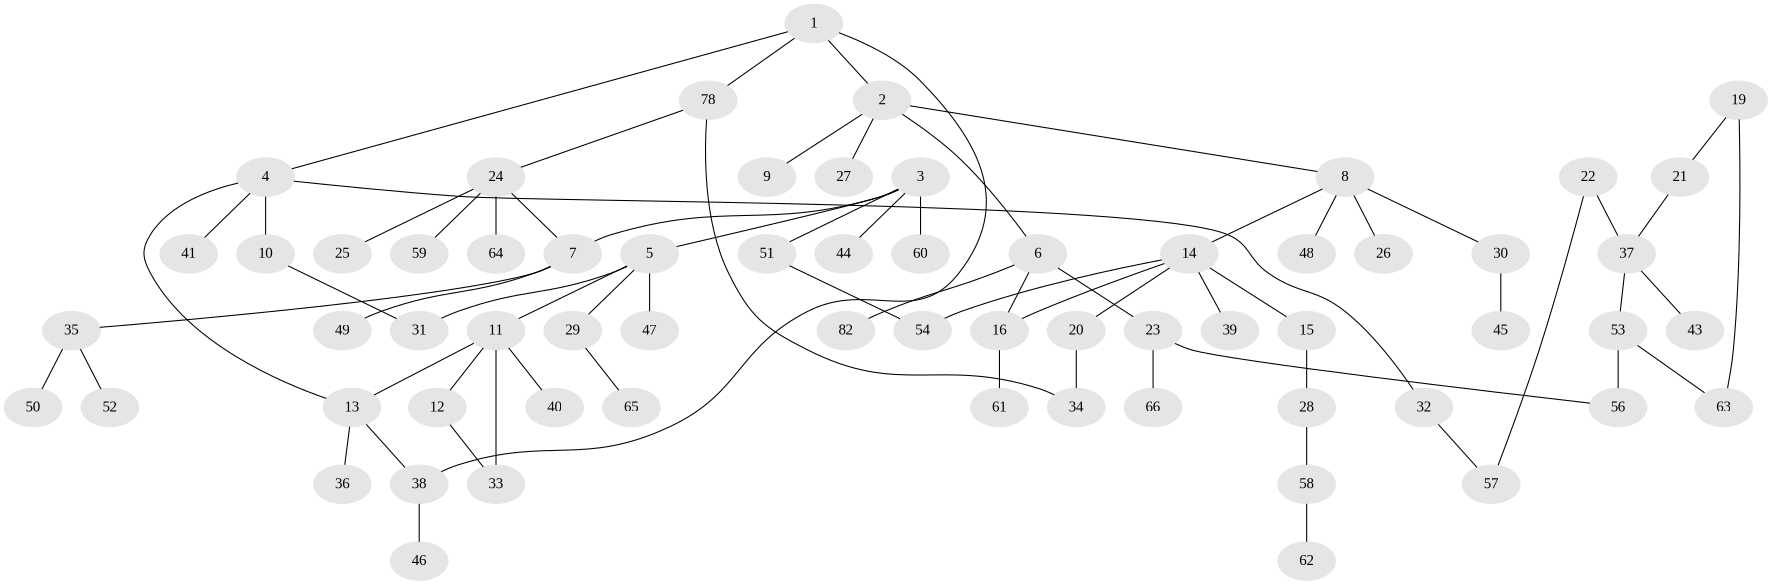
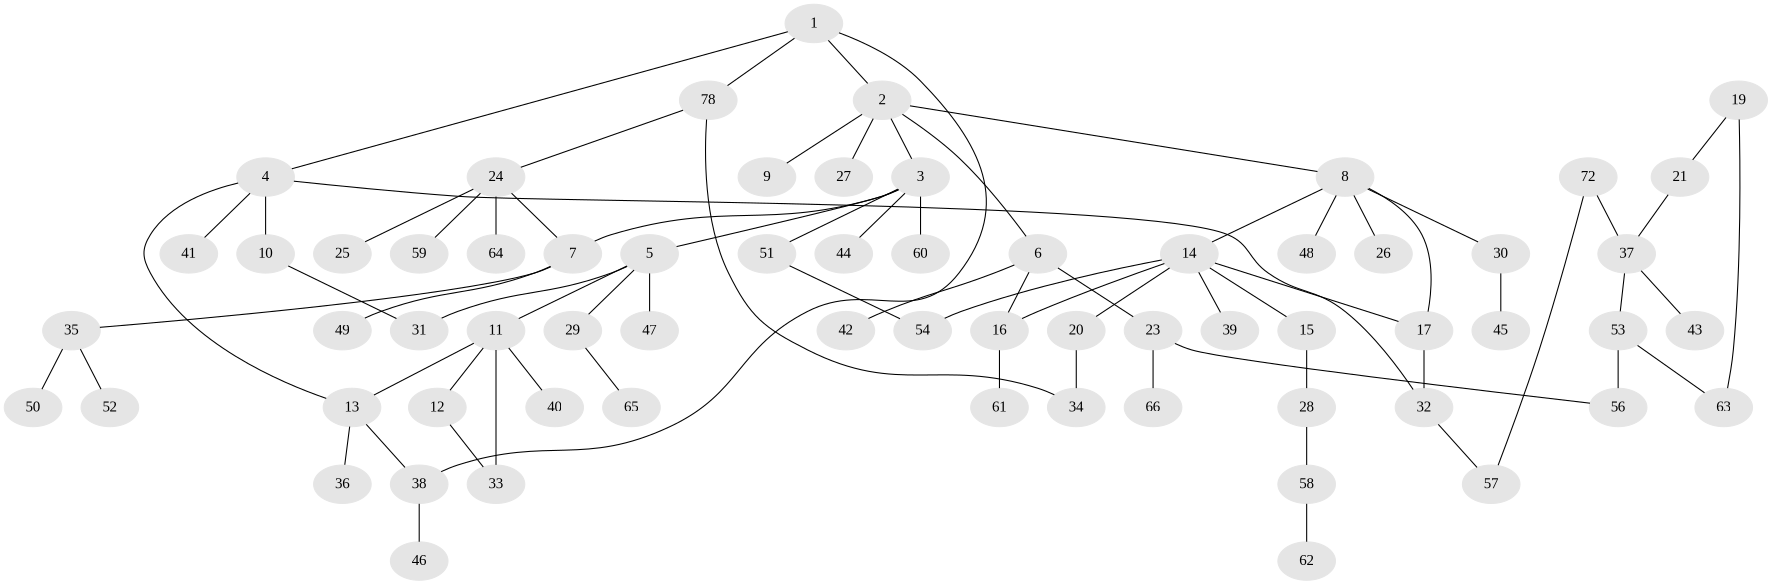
none -> (901, 139)
(1588, 177) -> (1588, 177)
(846, 331) -> (846, 331)
none -> (1424, 331)
